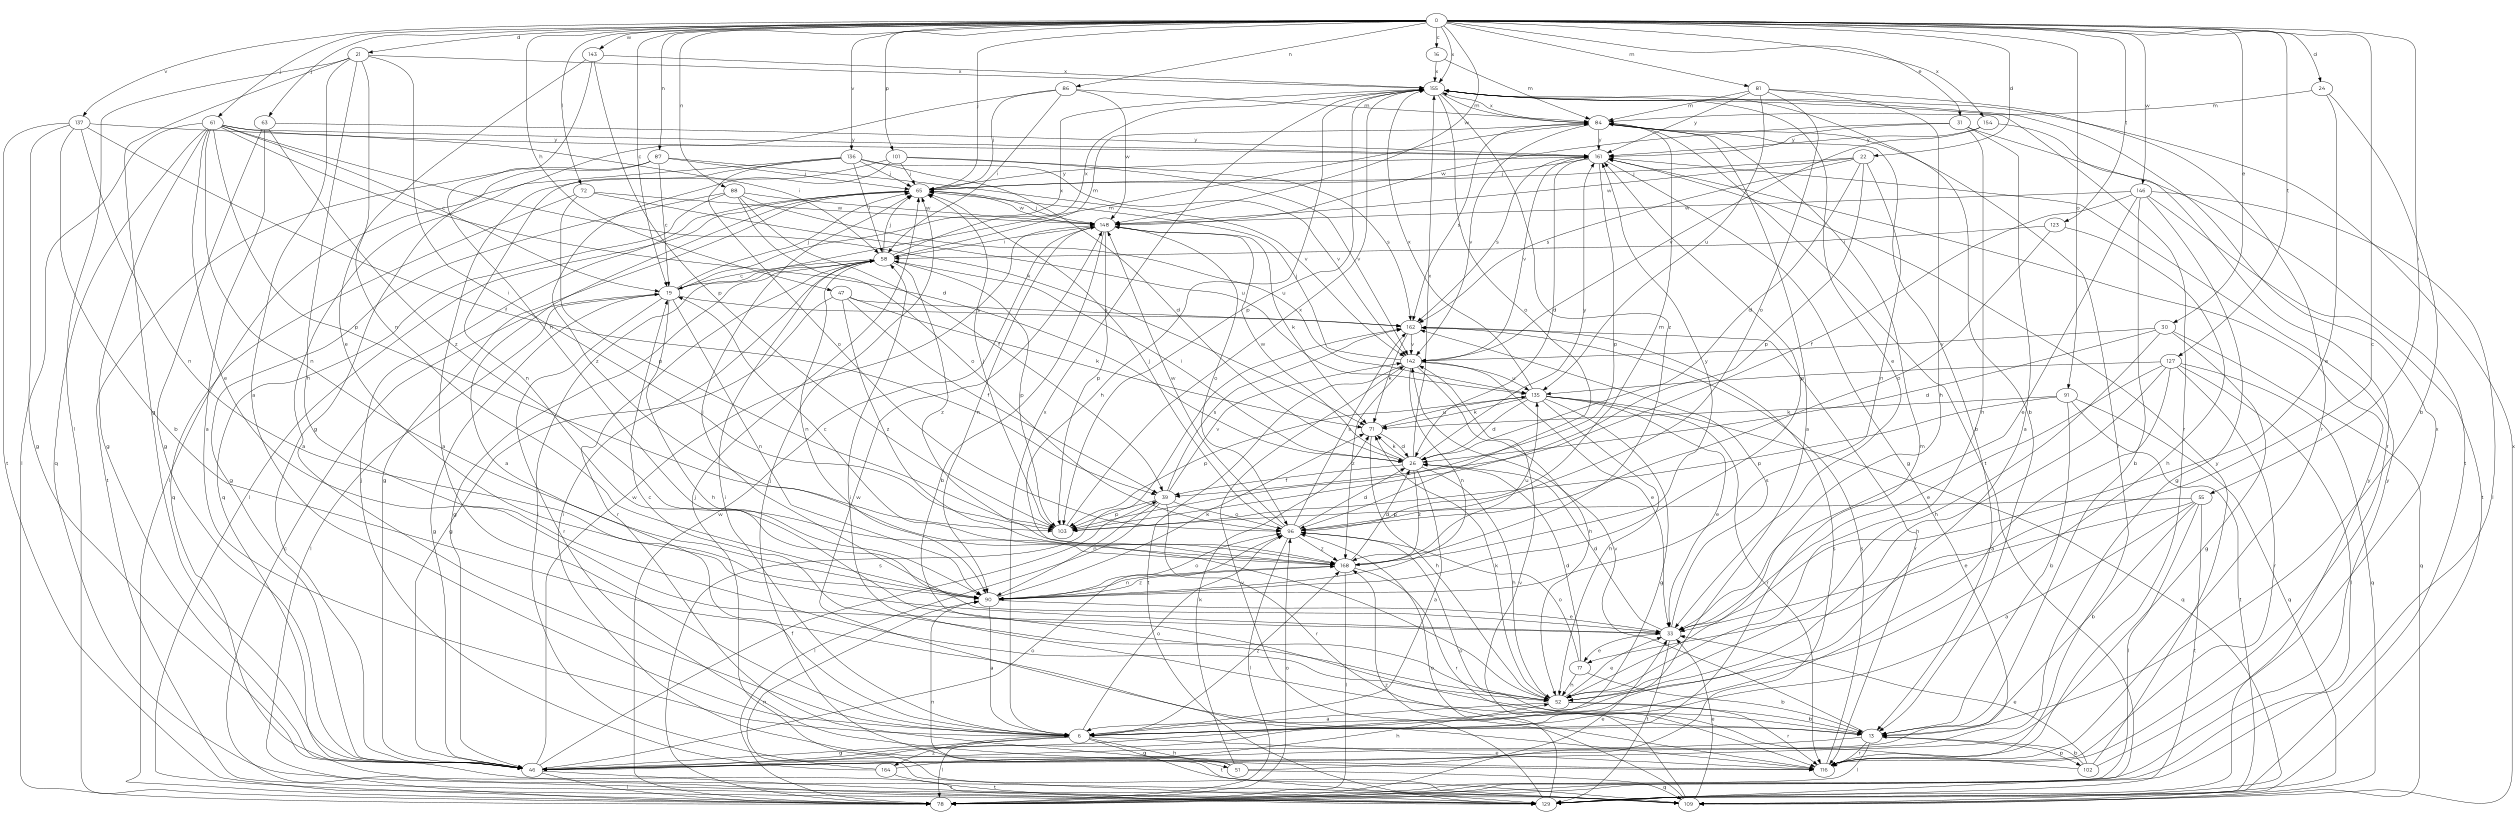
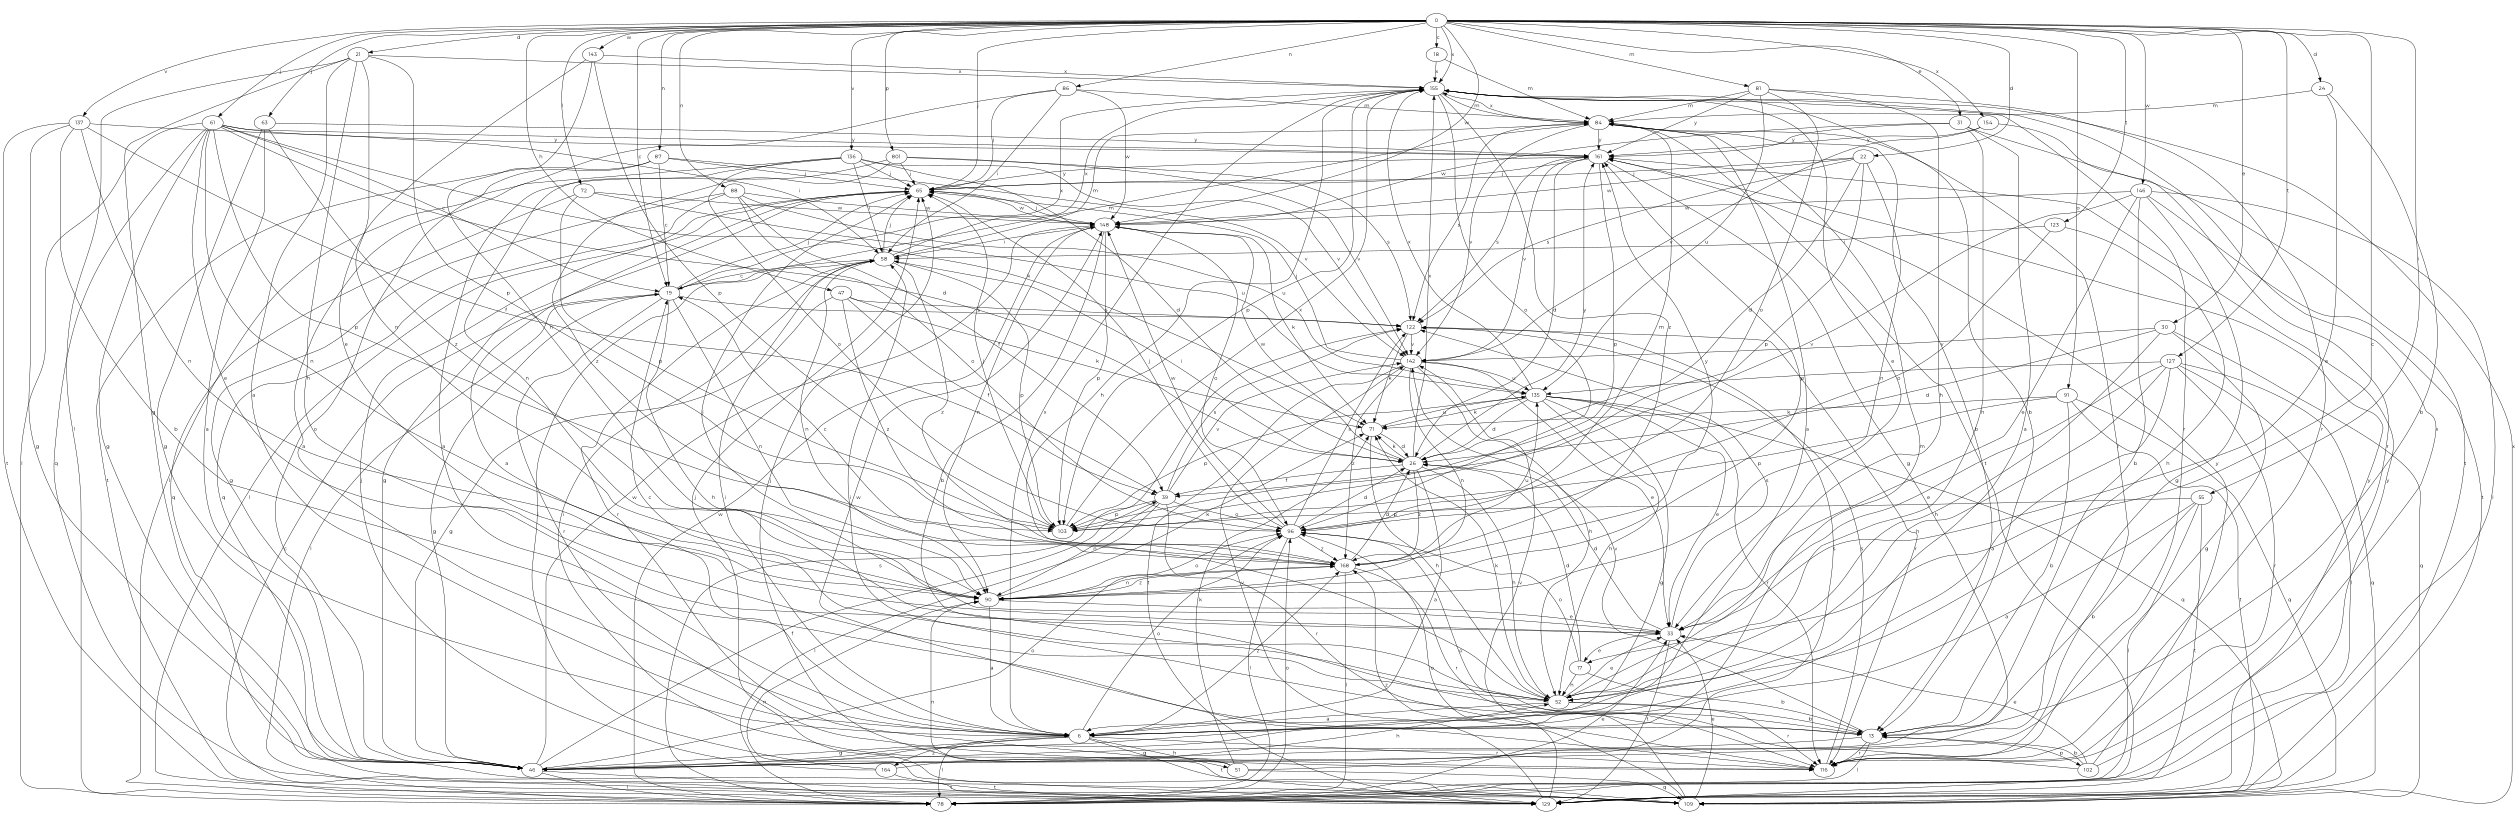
(1437, 55) -> (1437, 55)
(897, 157) -> (897, 157)
(508, 293) -> (508, 293)
(1411, 327) -> (1411, 327)
(1812, 344) -> (1812, 344)
(535, 417) -> none
(316, 429) -> (316, 429)
(1939, 566) -> none
(1497, 753) -> (1497, 753)
